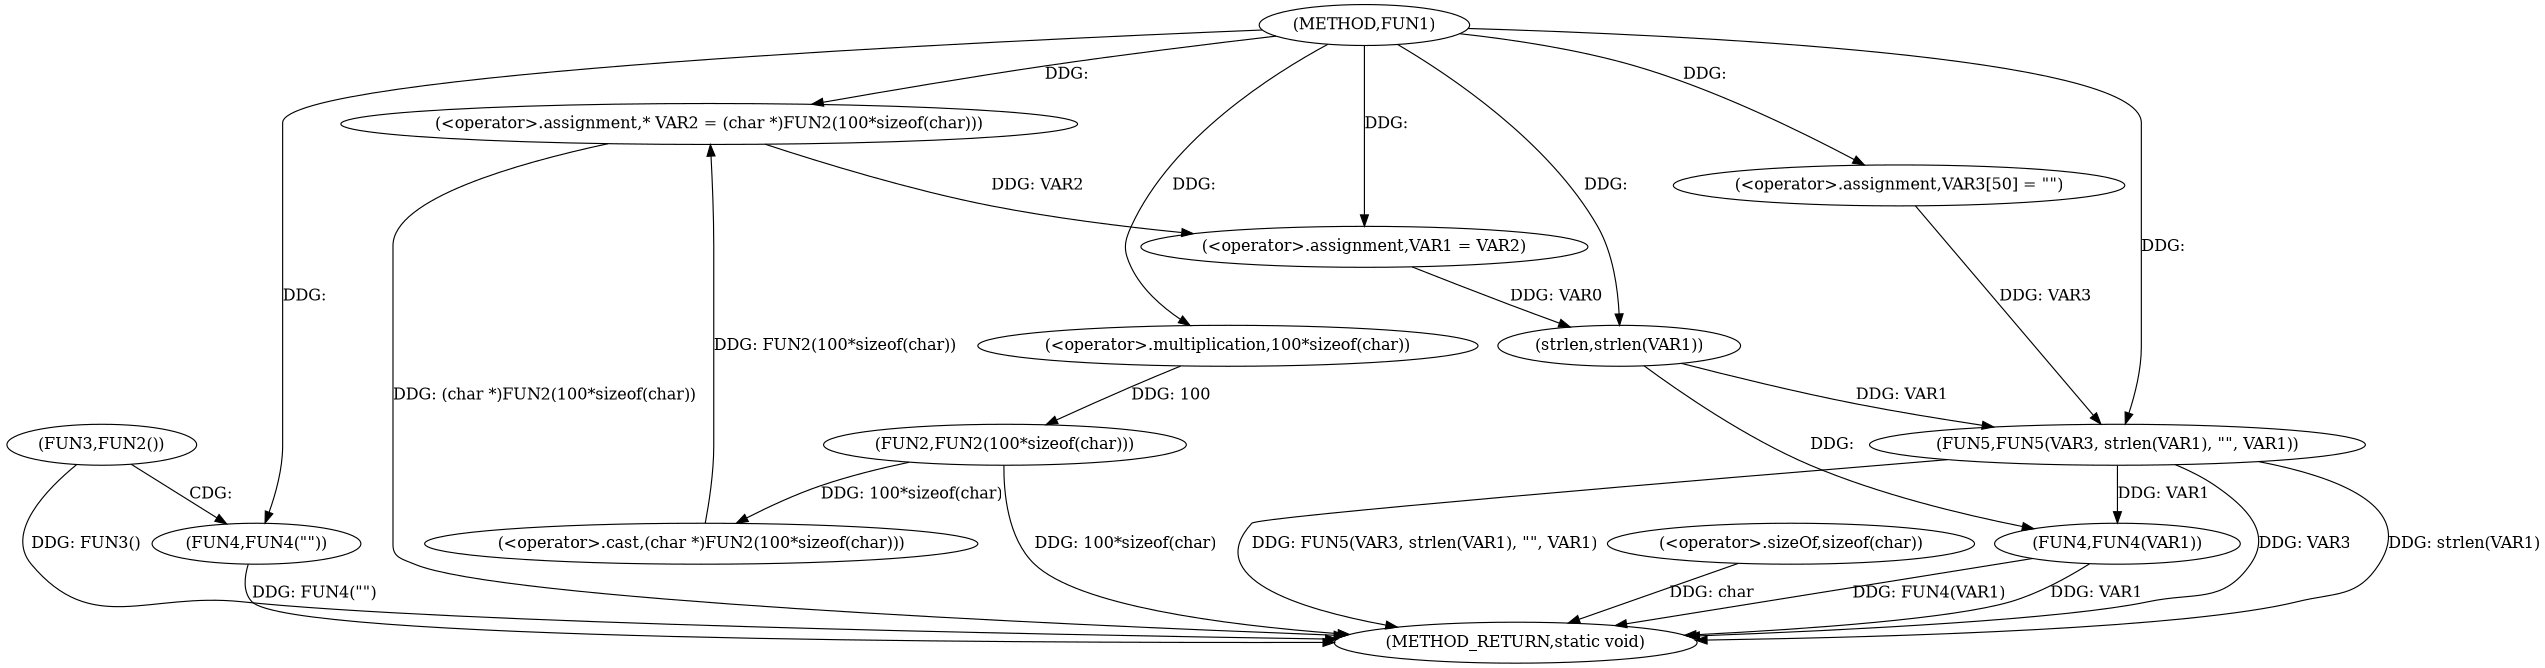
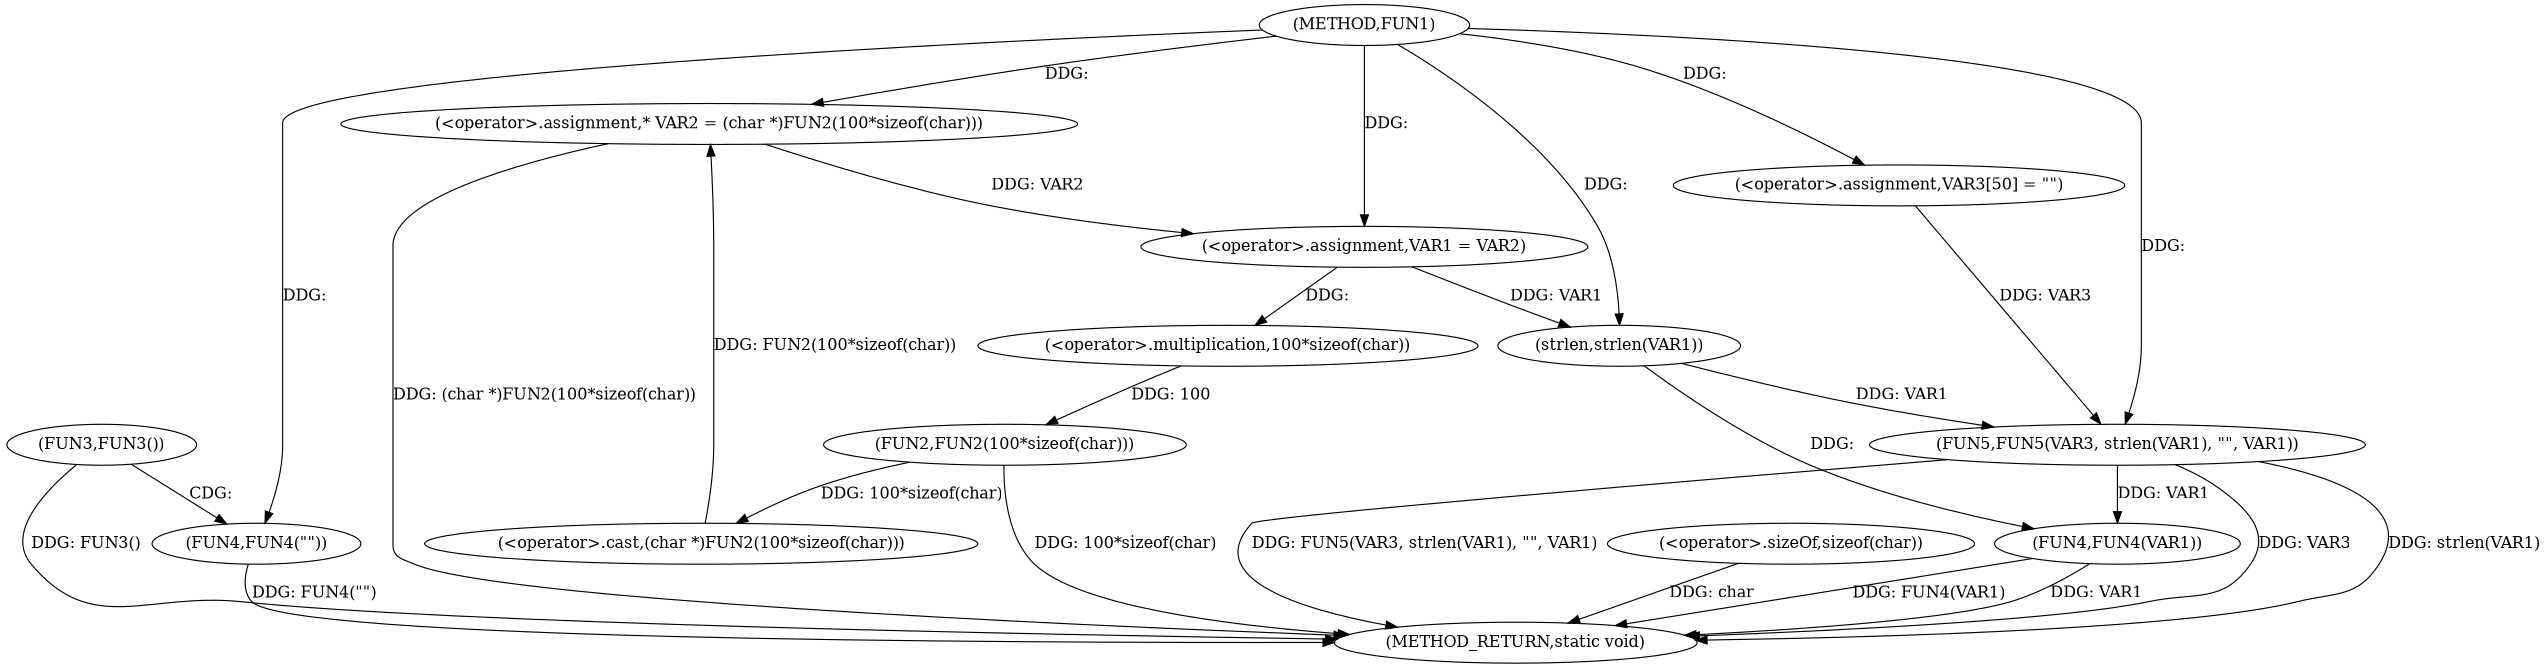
(1175, 161) -> (1301, 293)
(1557, 296) -> (1557, 296)
(102, 445) -> (102, 445)
